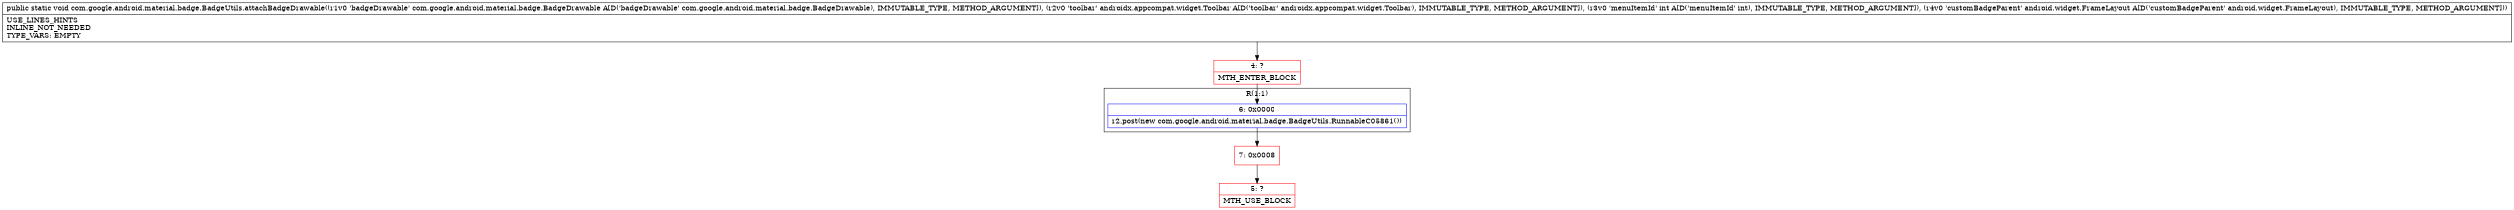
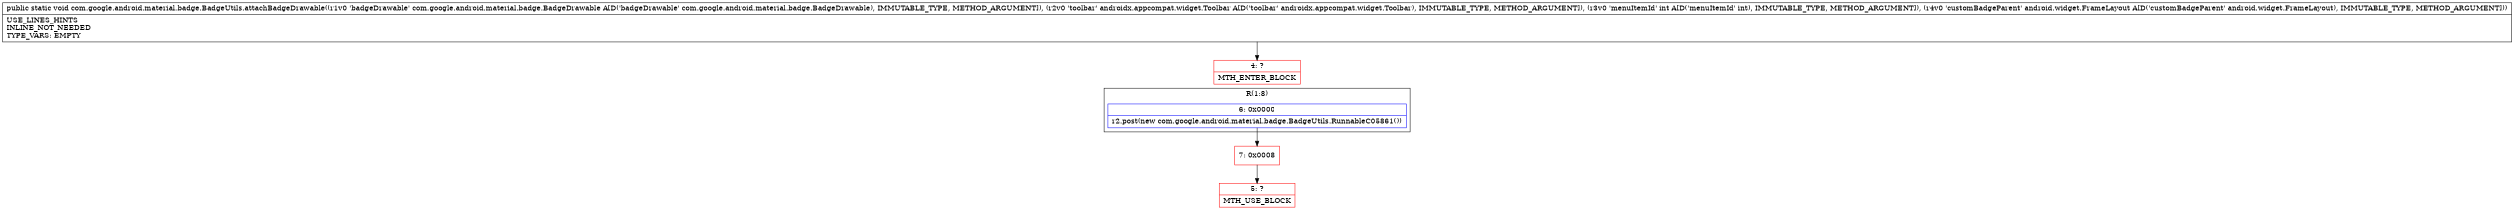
(1257, 91) -> none
(1257, 94) -> (1257, 94)
